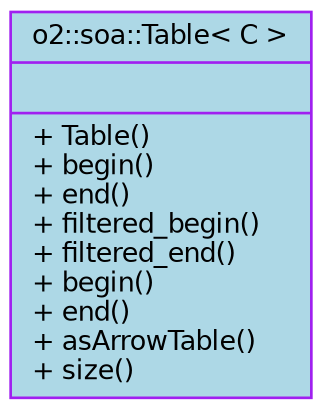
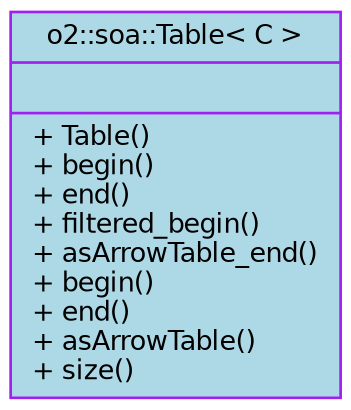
(134, 254) -> (176, 254)
